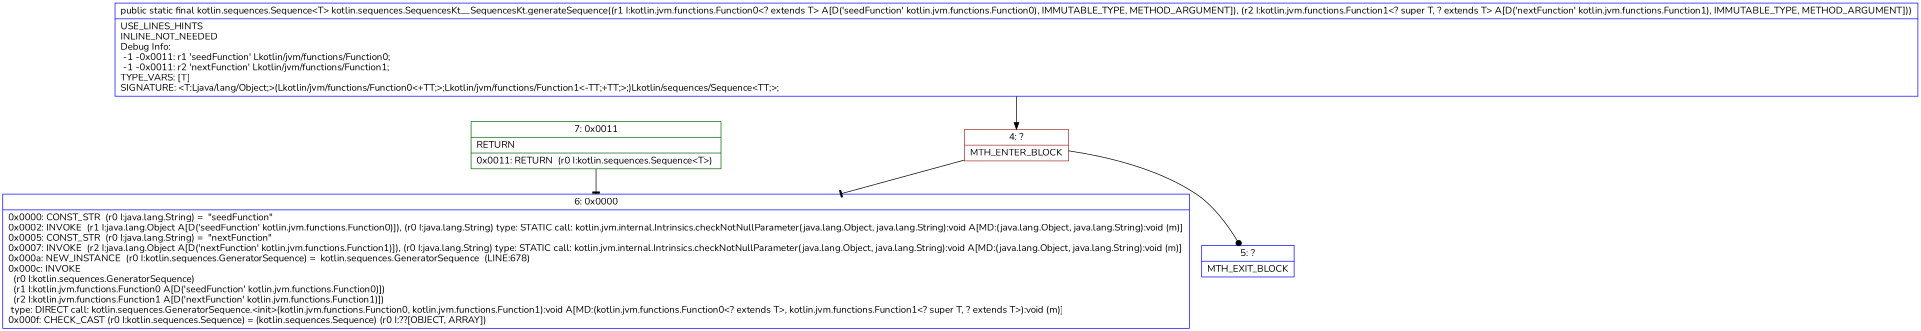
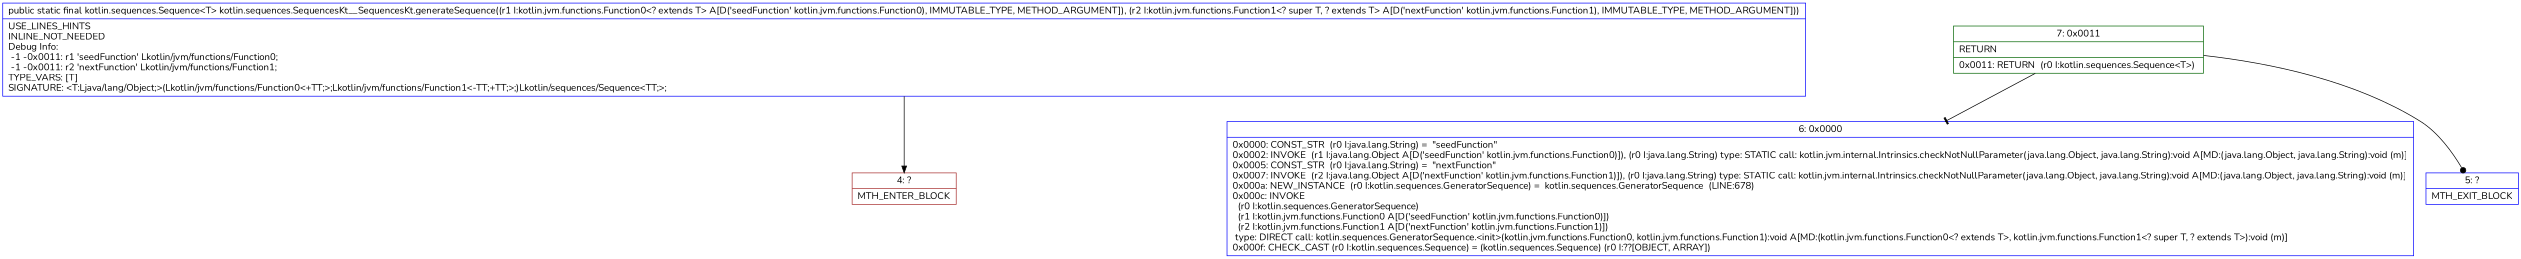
(904, 177) -> none
(1164, 177) -> (2345, 86)
